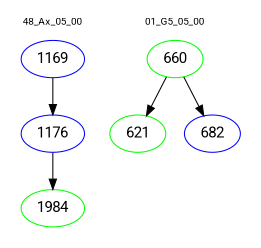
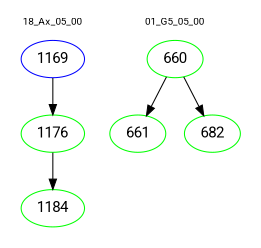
(53, 22) -> (53, 22)
(53, 134) -> (53, 134)
(138, 134) -> (138, 134)
(212, 134) -> (212, 134)
(53, 208) -> (53, 208)
